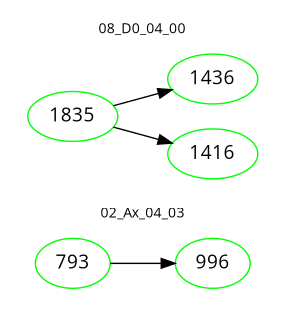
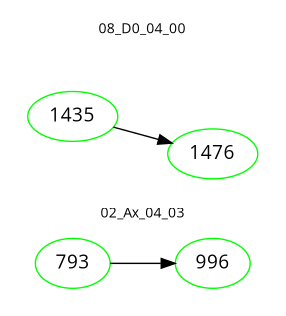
(213, 79) -> none
(73, 116) -> (73, 116)
(213, 154) -> (213, 154)
